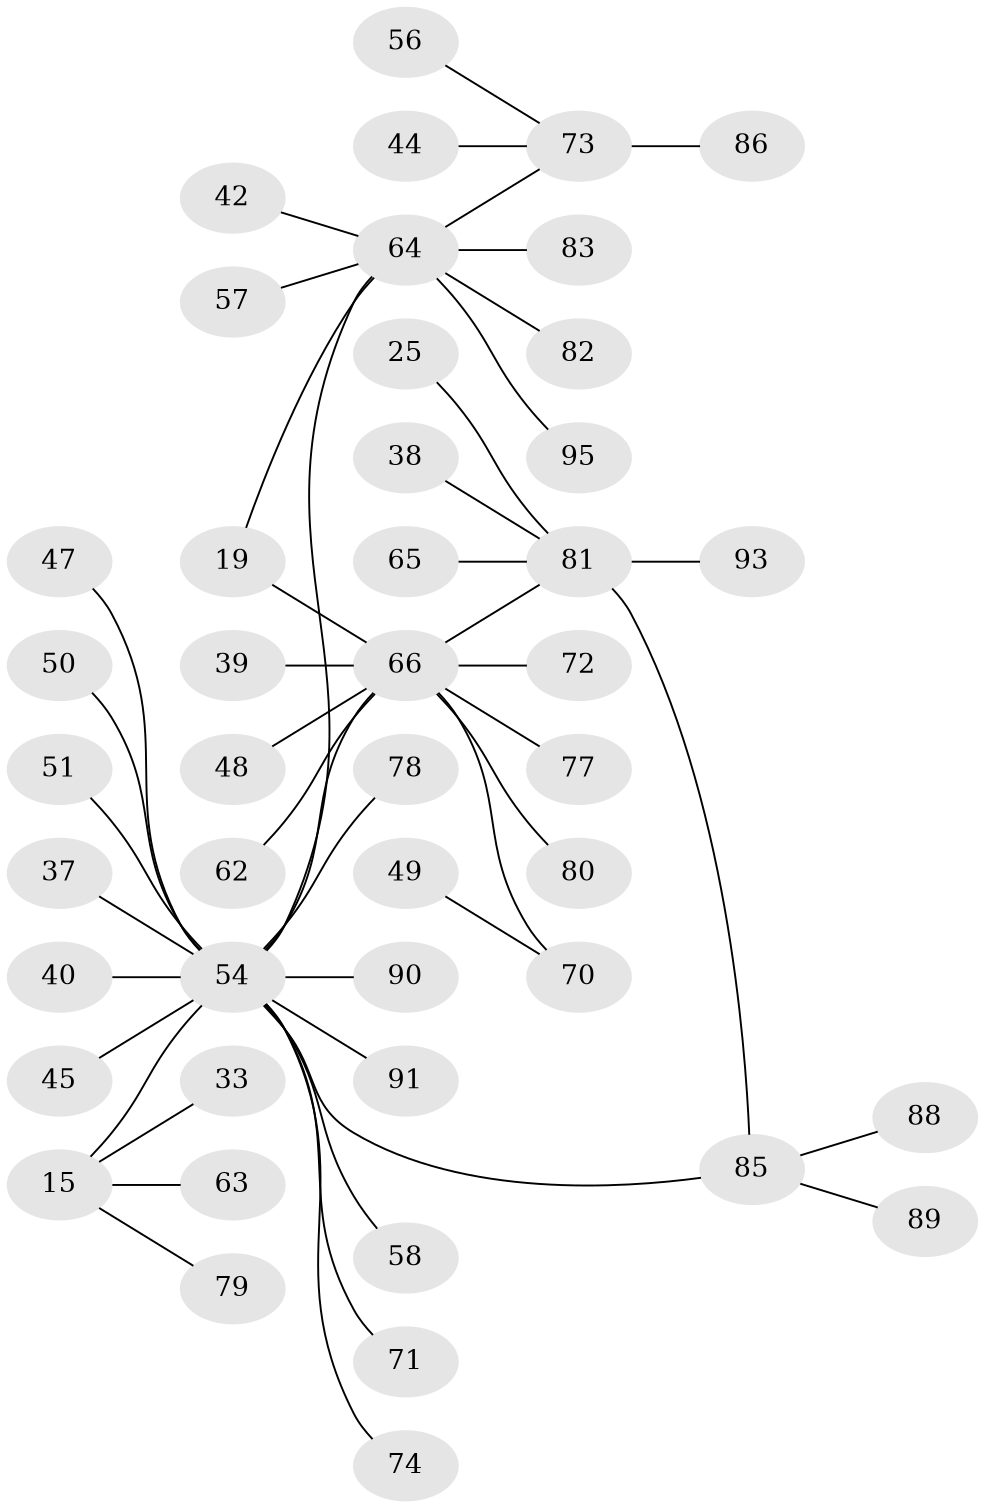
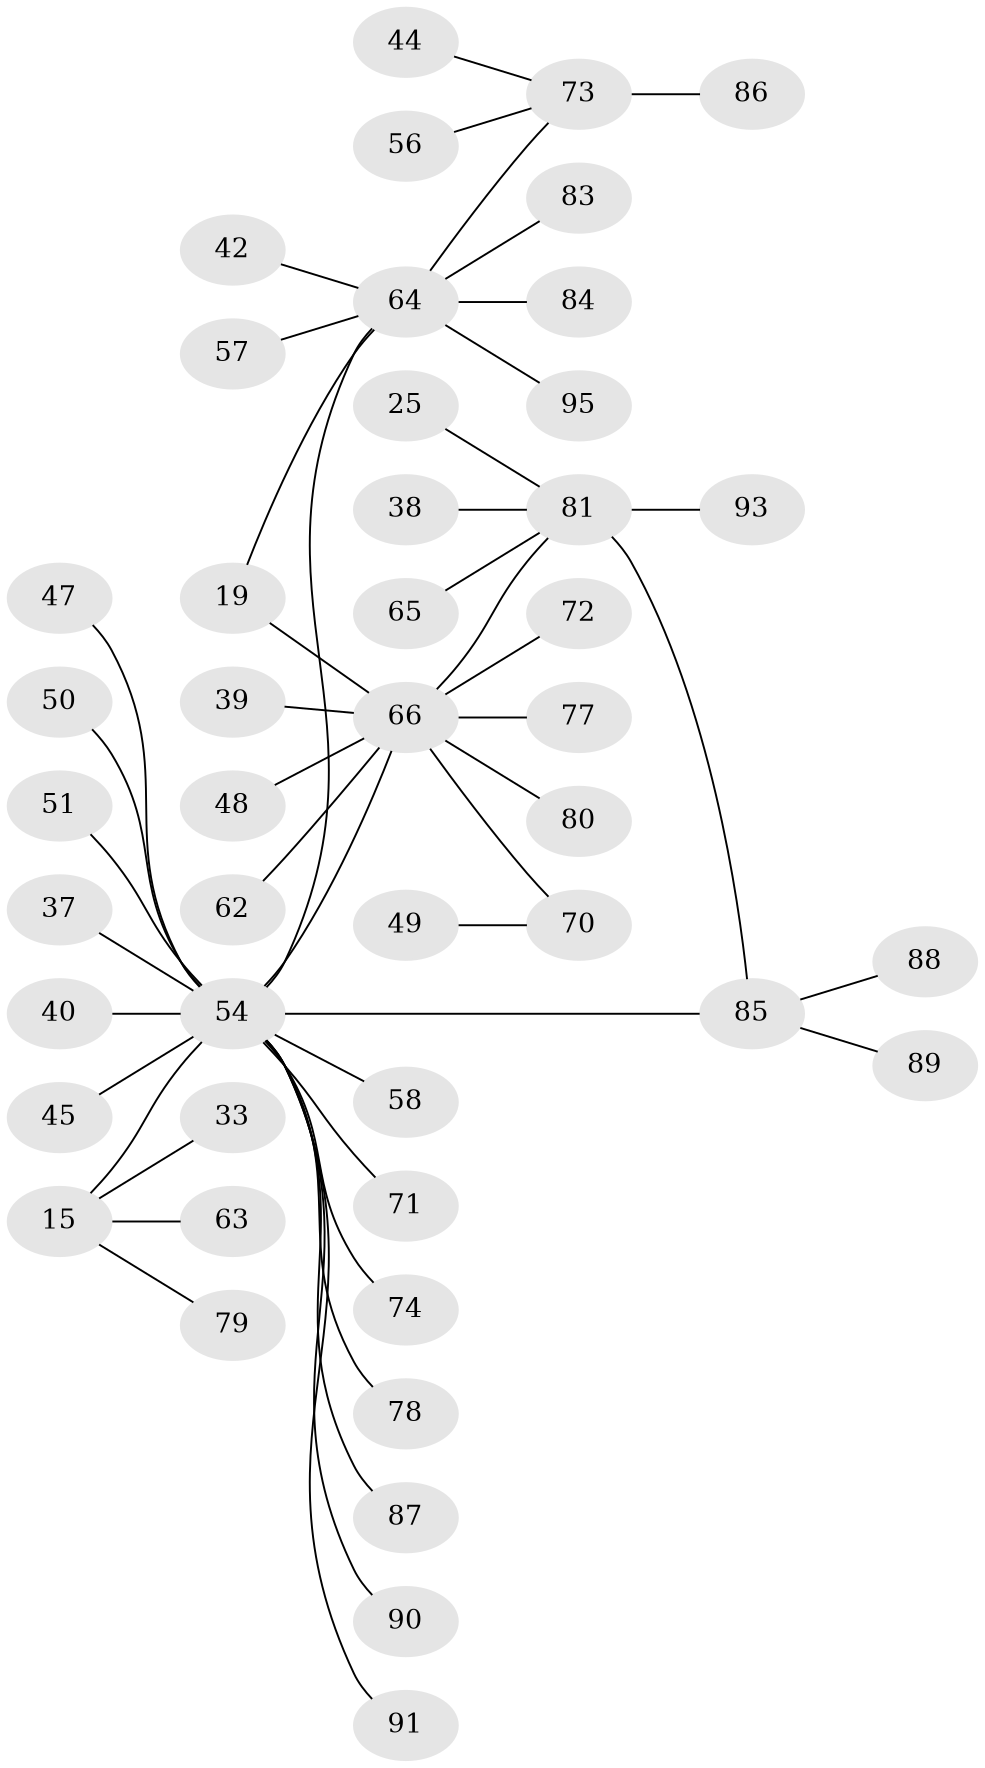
(579, 354) -> (579, 302)
none -> (406, 1518)
